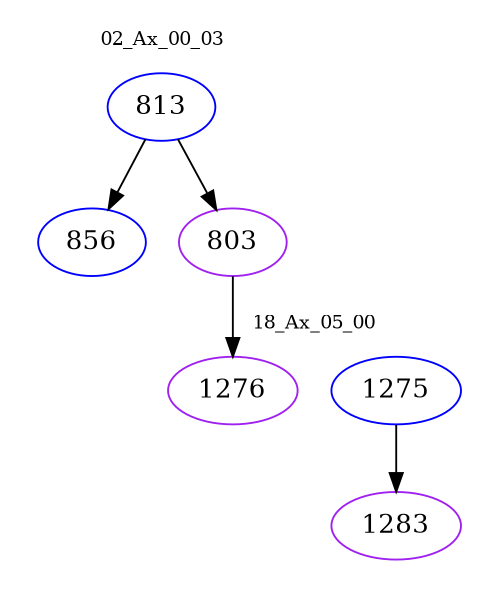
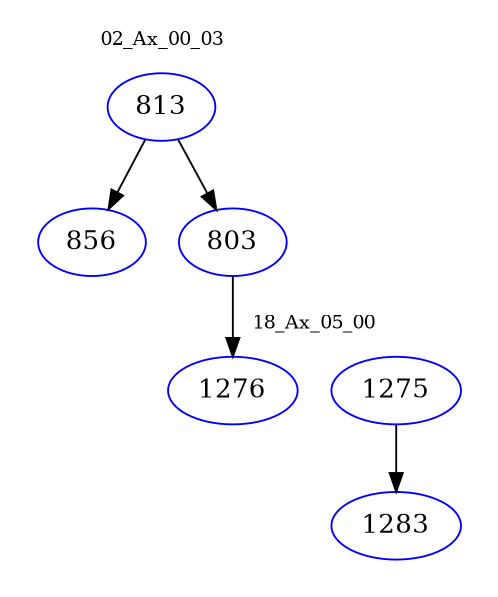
(233, 242) -> (233, 242)
(233, 391) -> (233, 391)
(396, 526) -> (396, 526)
